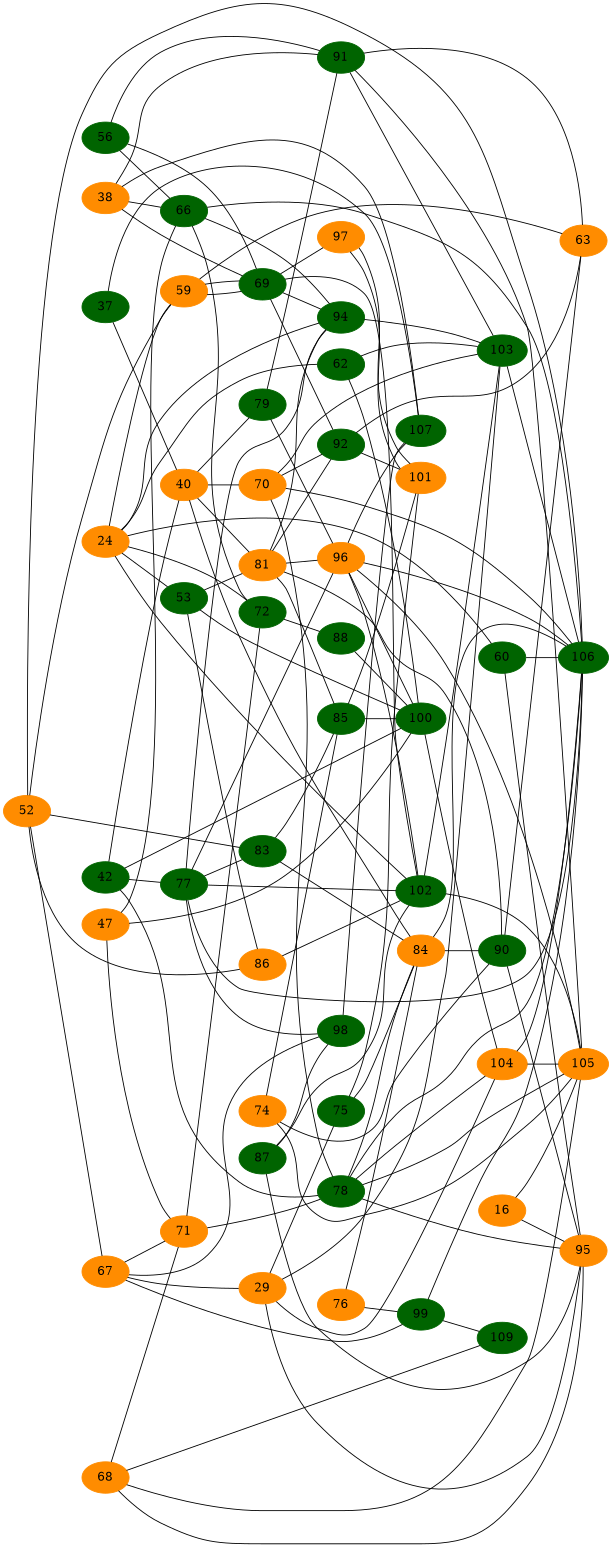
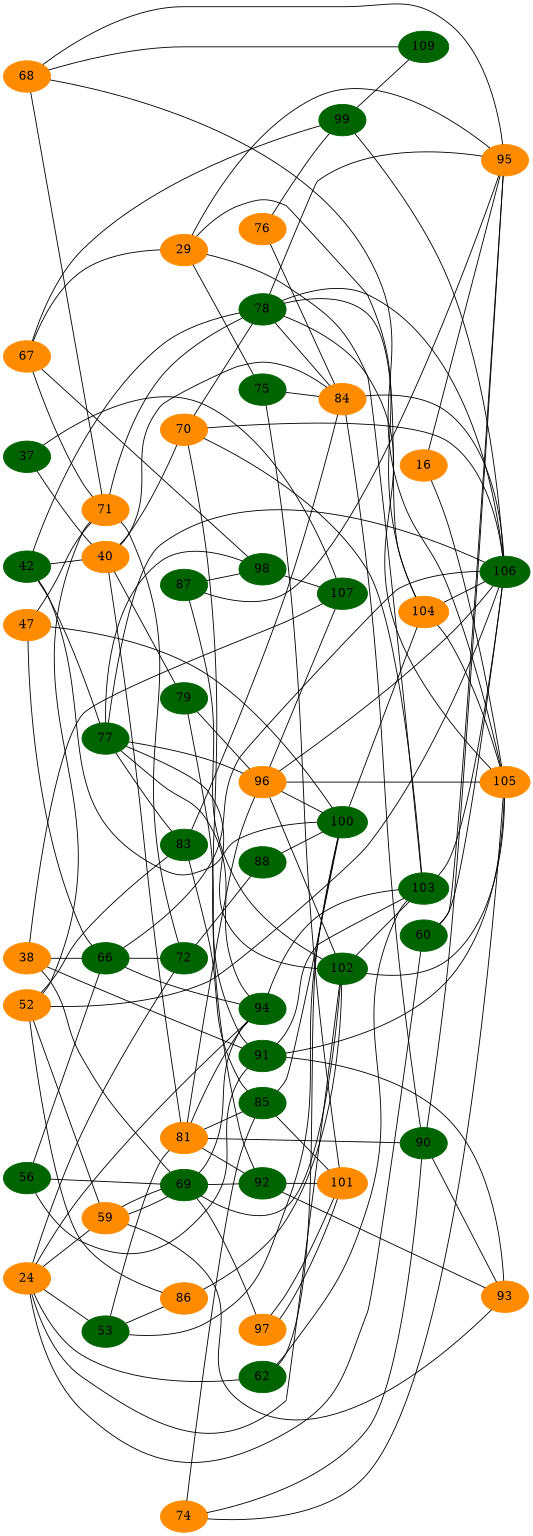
(584, 241) -> (505, 1297)
(66, 1041) -> (68, 770)
